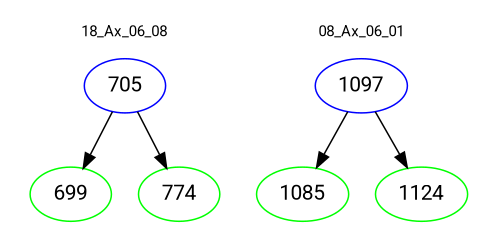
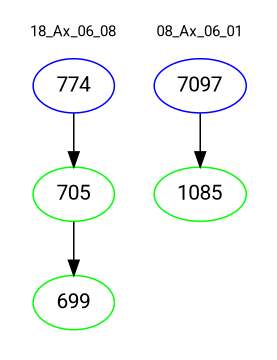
(125, 86) -> (74, 194)
(361, 86) -> (200, 86)
(149, 133) -> (74, 133)
(179, 194) -> (74, 86)
(422, 194) -> none
